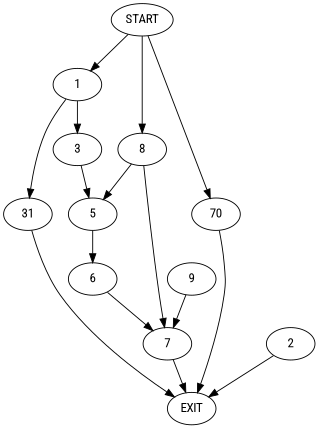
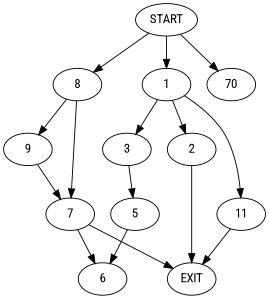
none -> (177, 113)
(120, 178) -> (55, 113)
(28, 214) -> (241, 214)
(222, 308) -> none
(127, 309) -> (84, 243)
